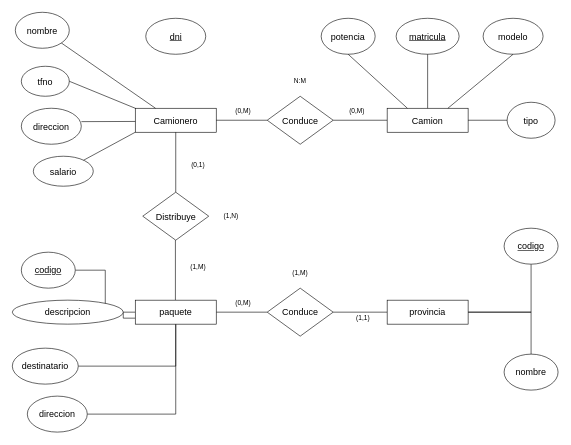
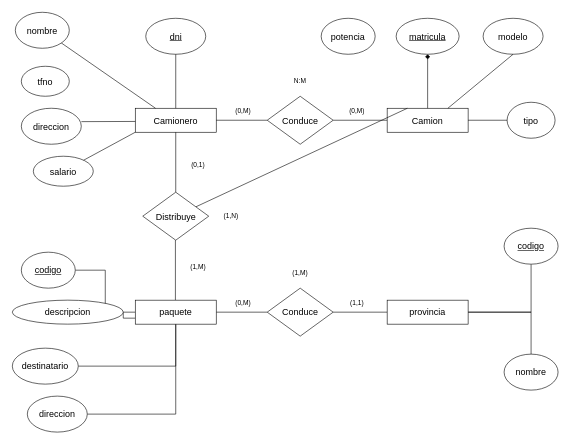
(428, 57) -> (428, 59)
none -> (176, 81)
(378, 81) -> (288, 164)
(102, 95) -> none
(363, 318) -> (357, 303)
